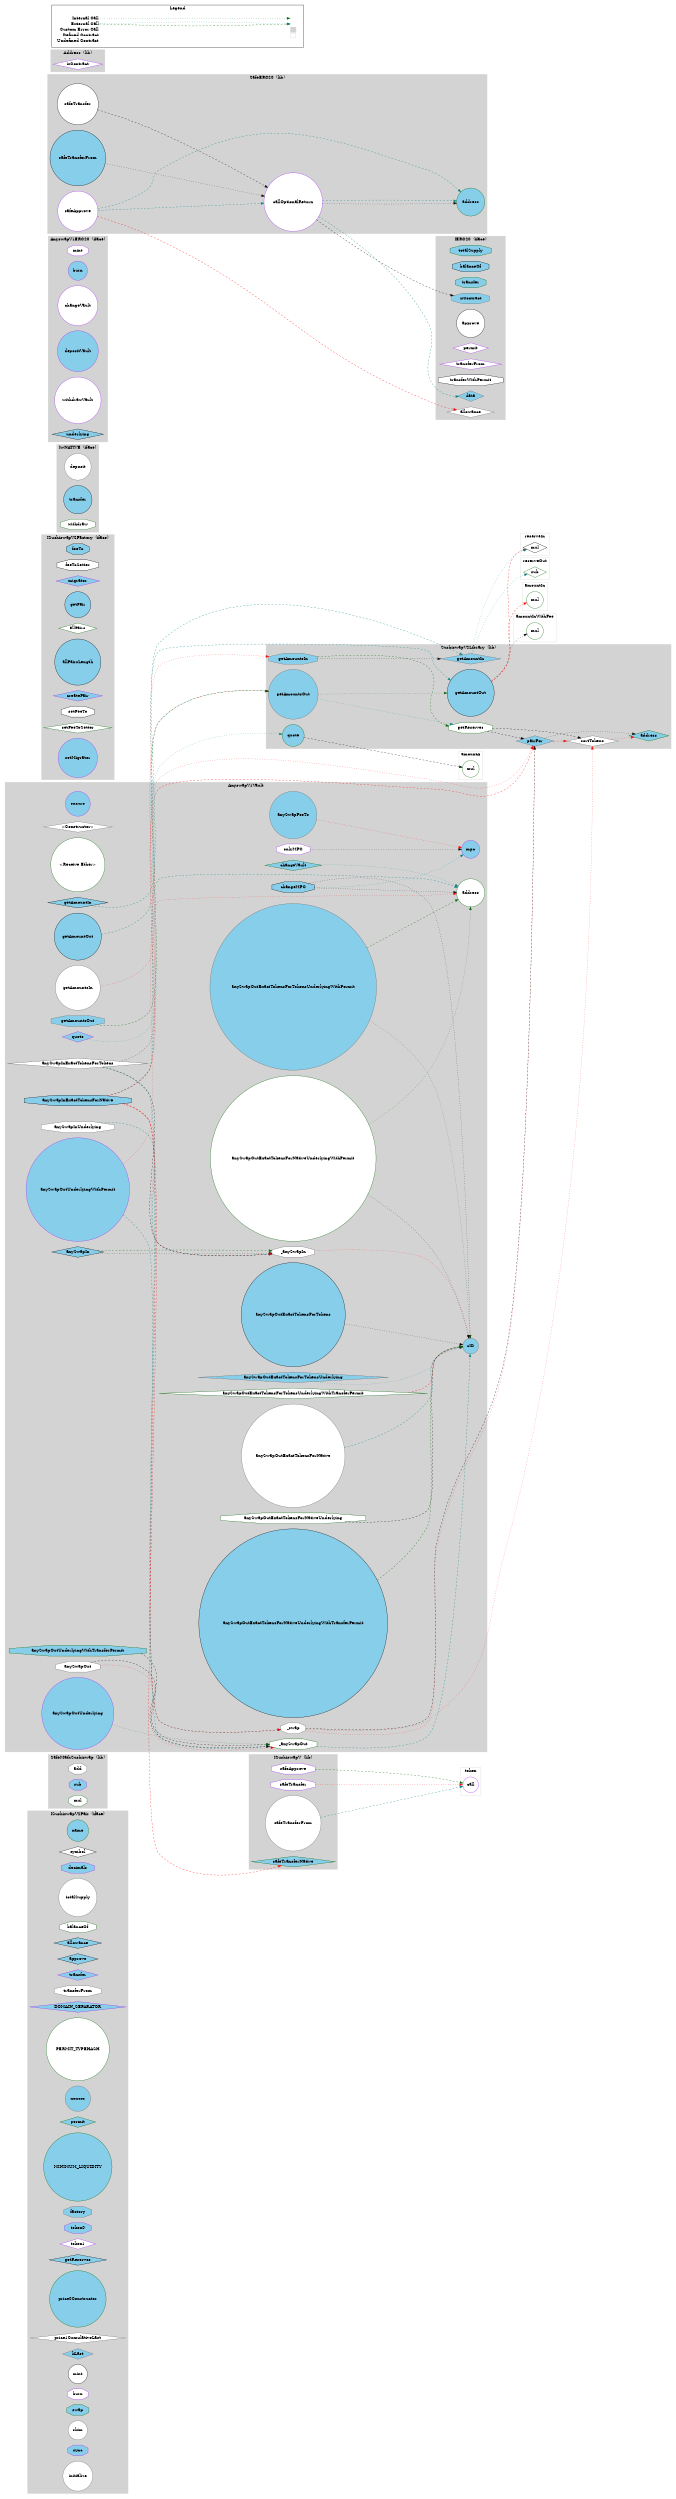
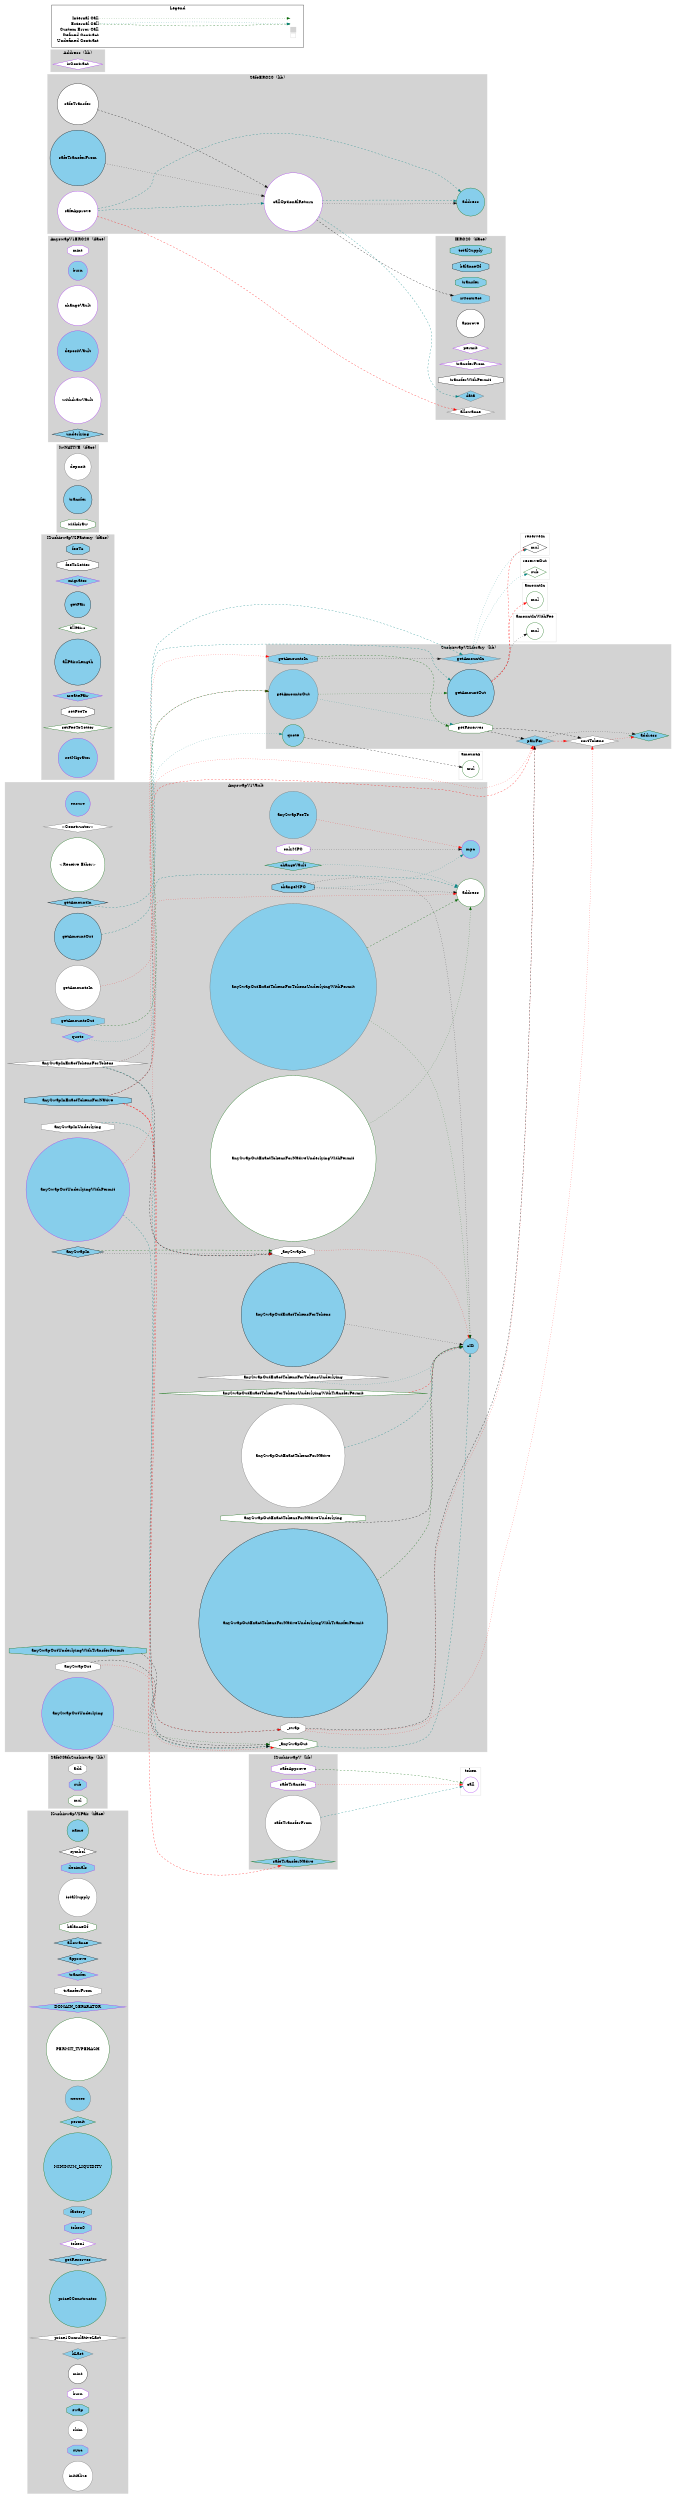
(434, 1253) -> none
(293, 1377) -> (293, 1377)
